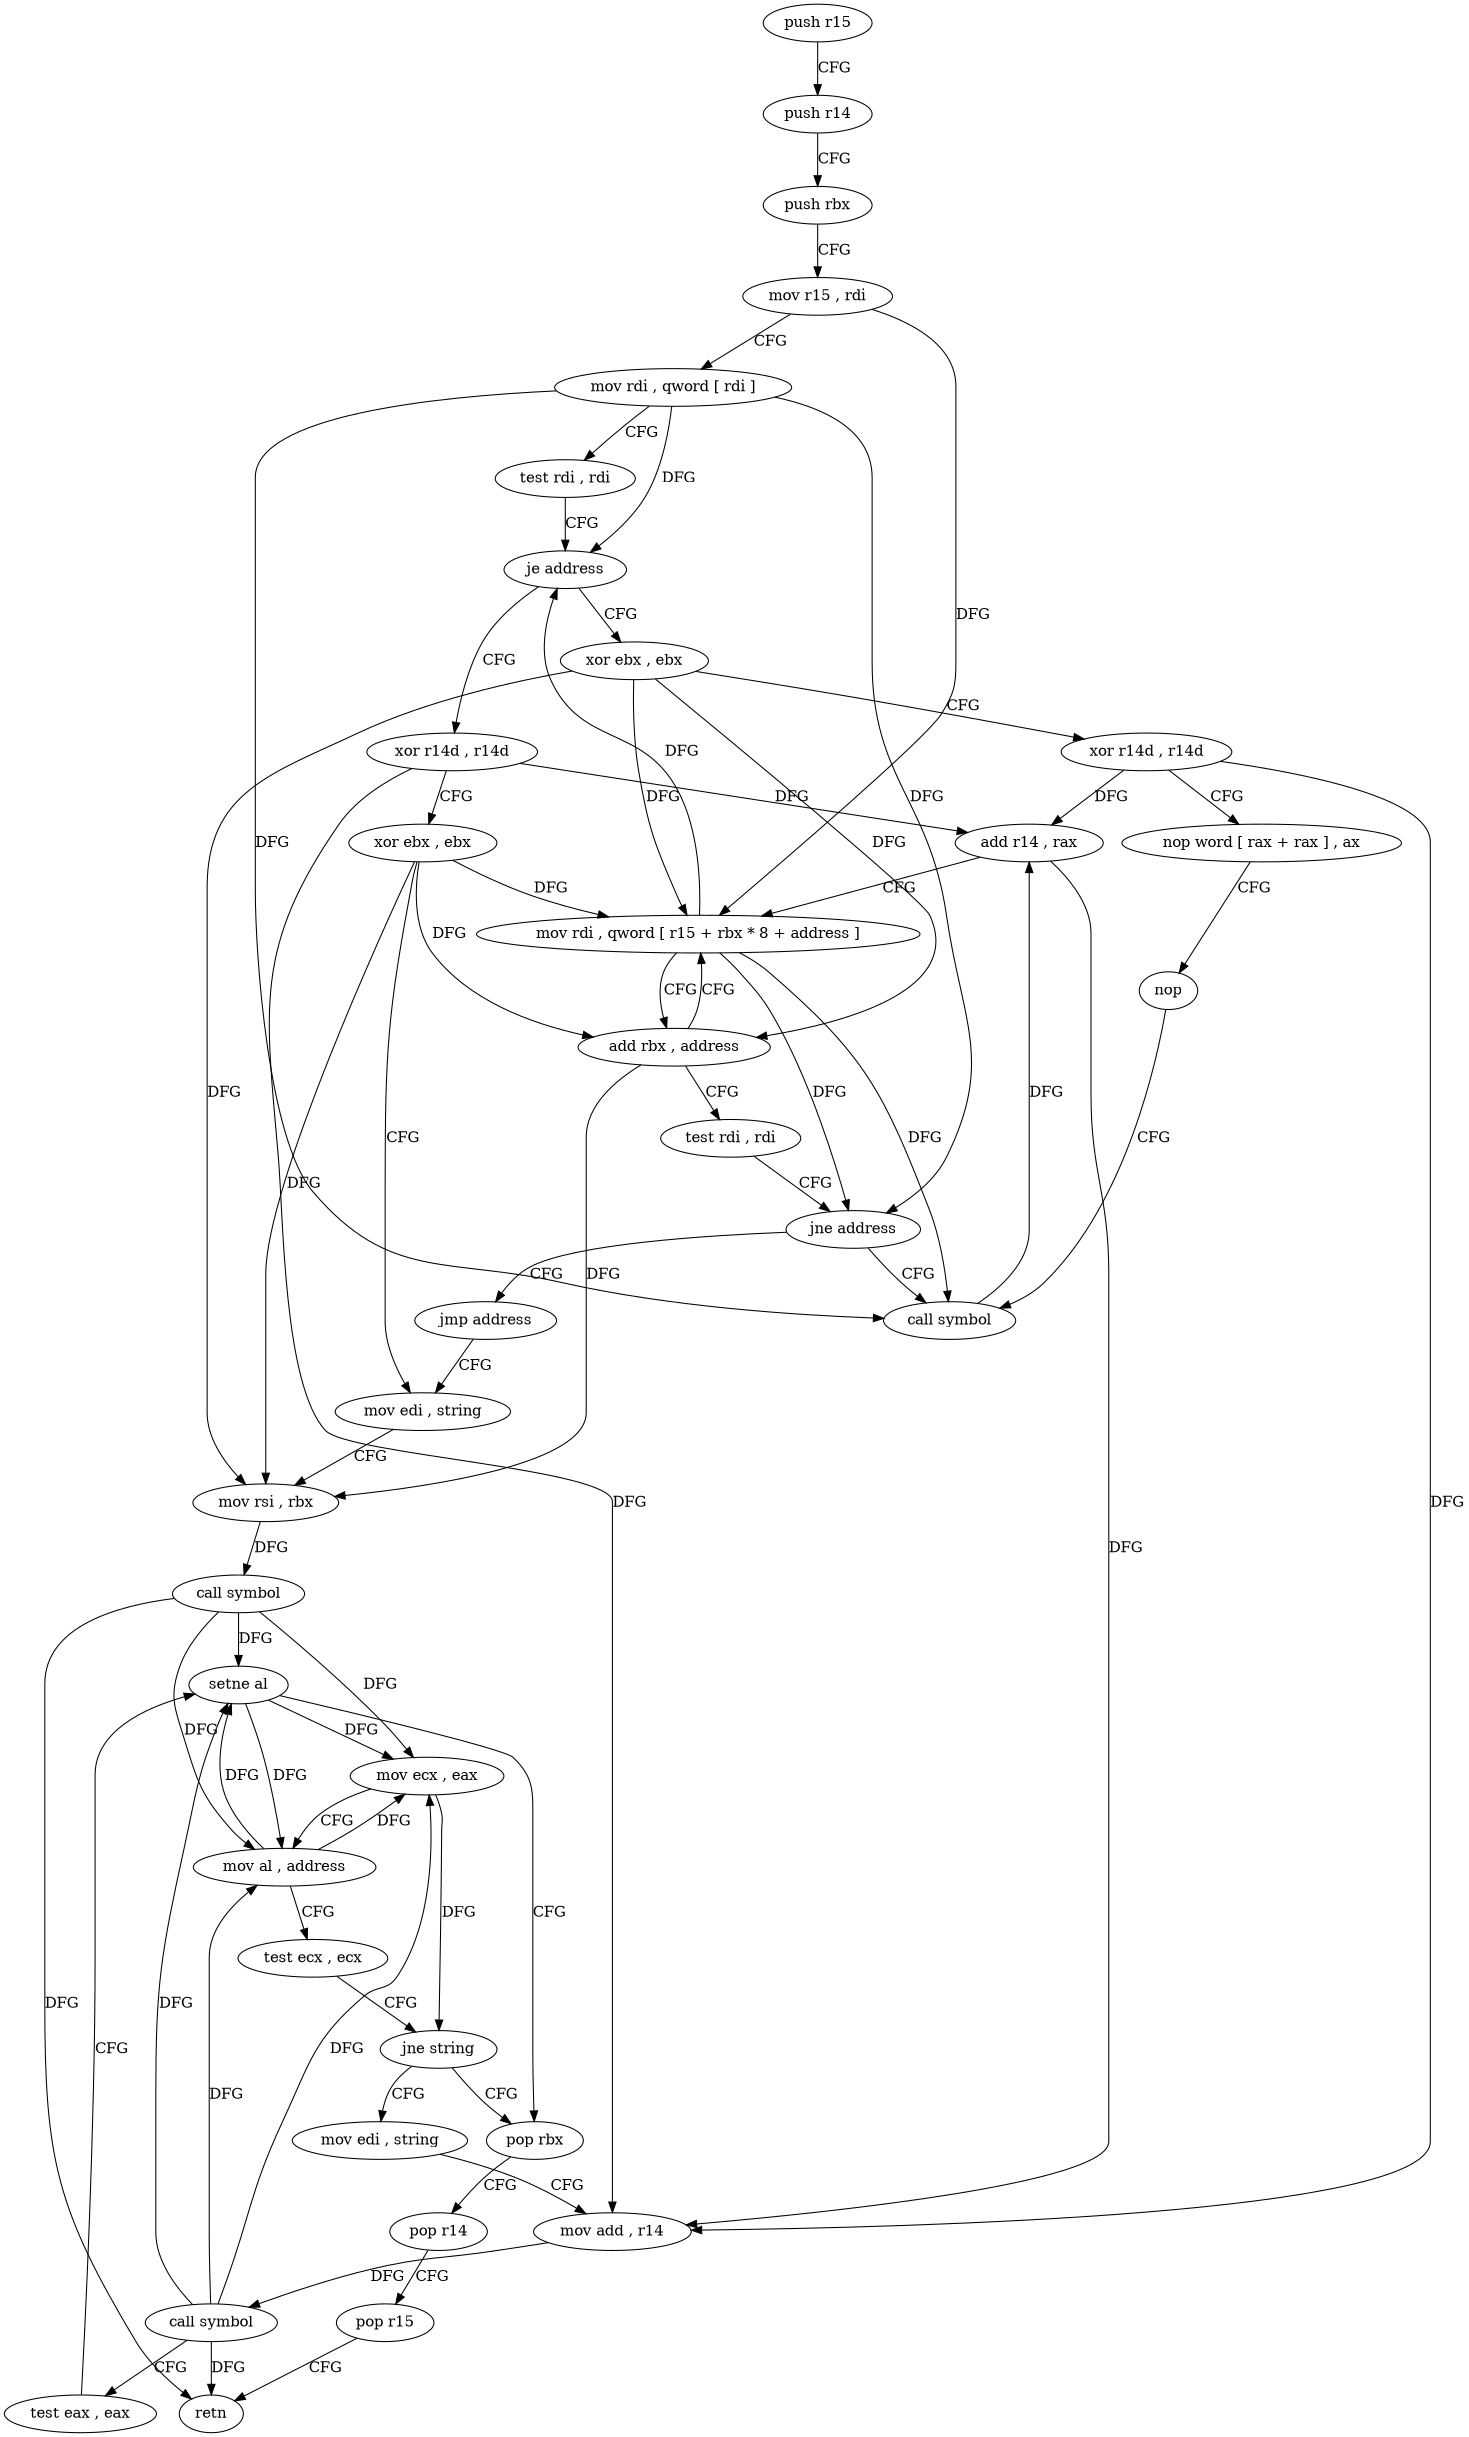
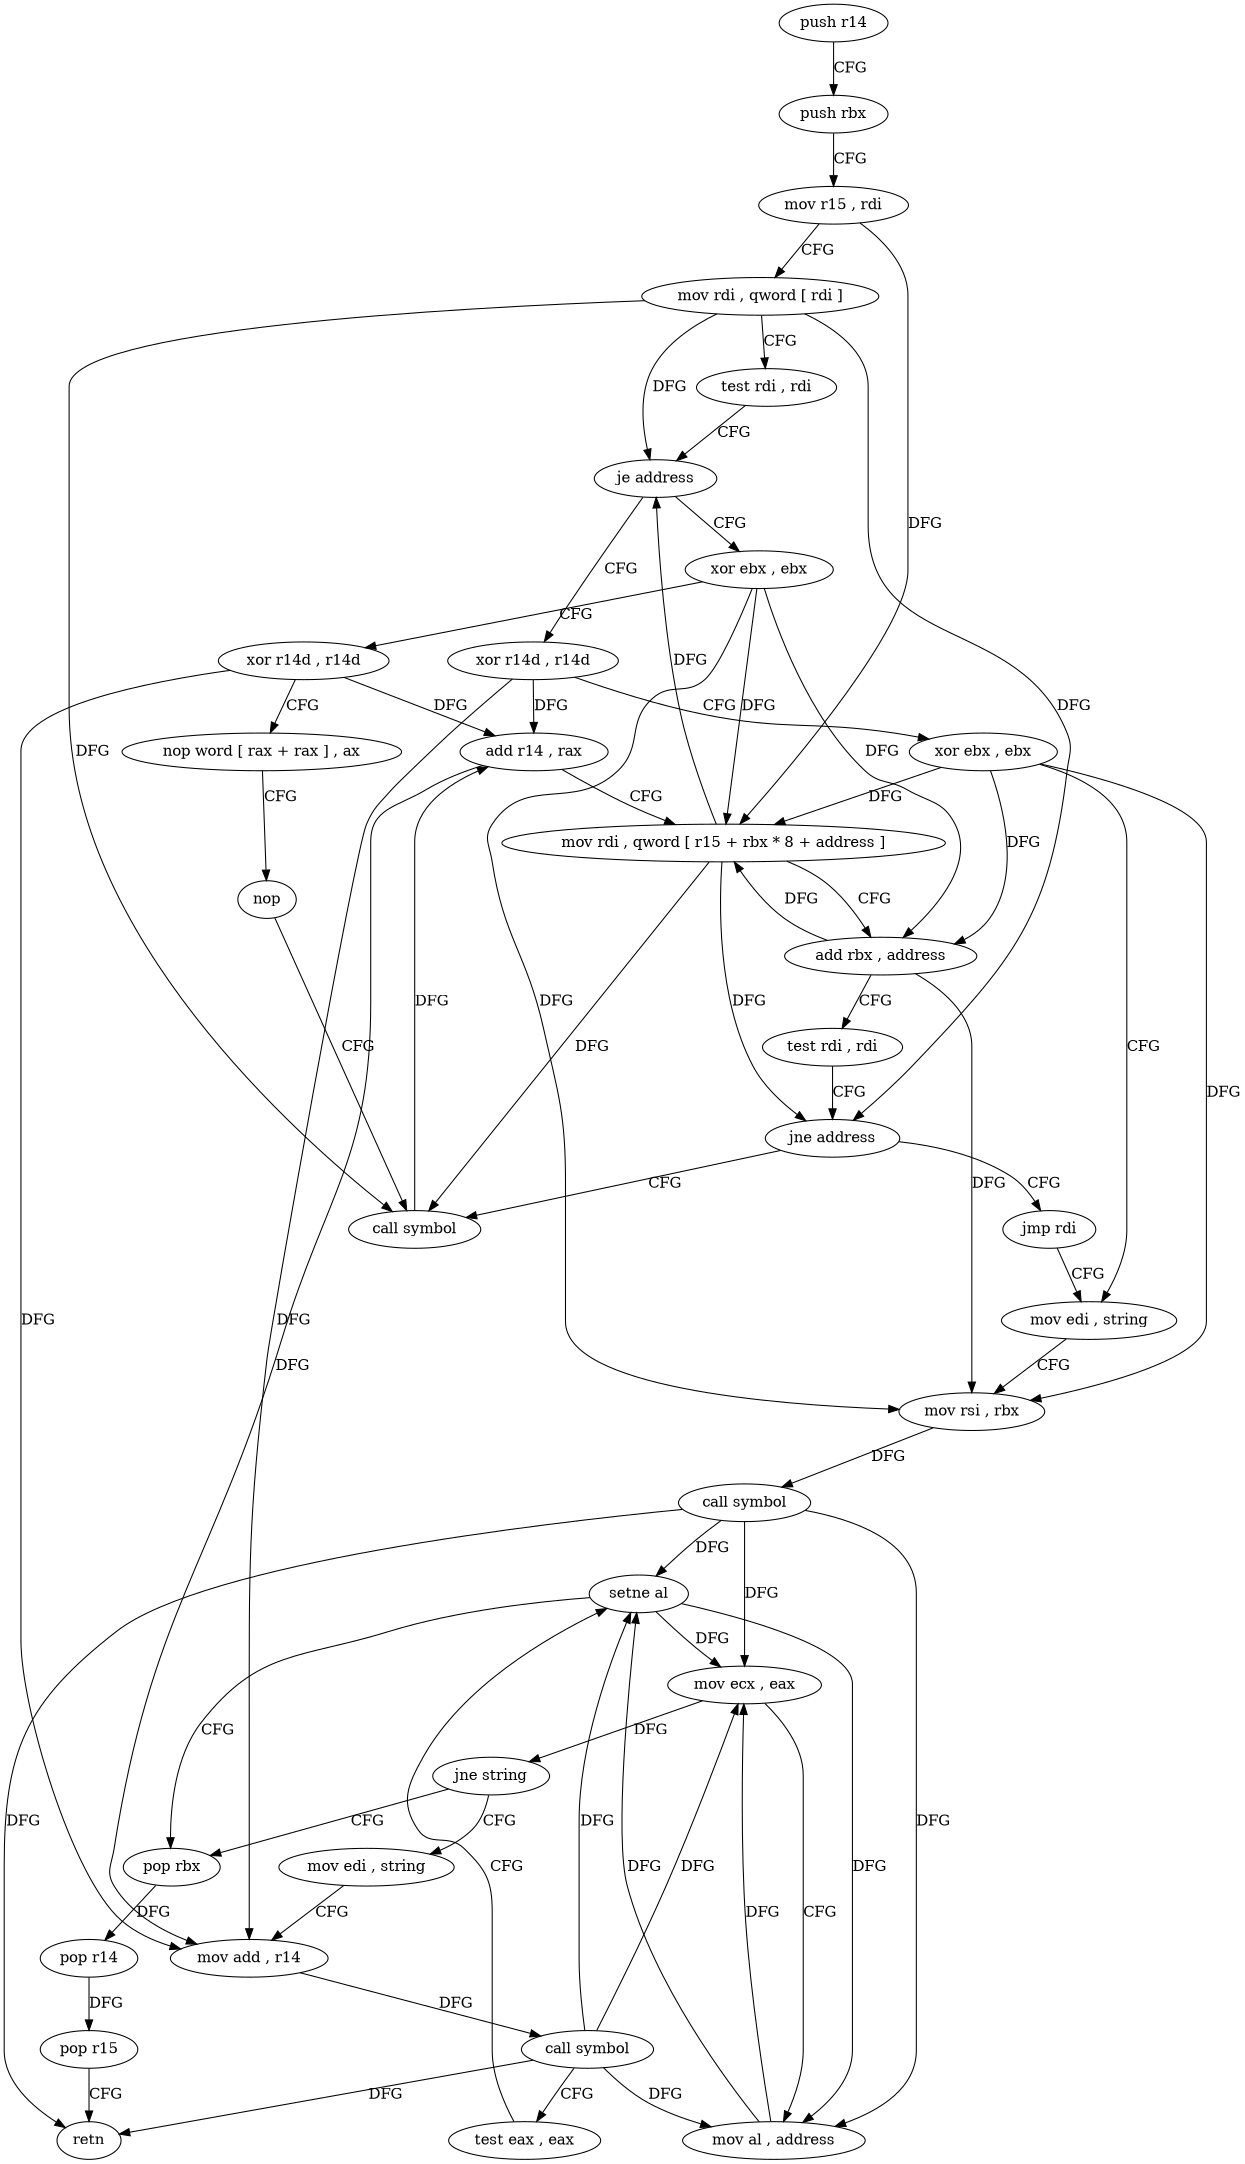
(818, 23) -> none
(718, 991) -> (802, 900)
(486, 1321) -> (1049, 1229)
(313, 1958) -> none
(500, 2186) -> (153, 1913)
(432, 2277) -> (106, 2004)
